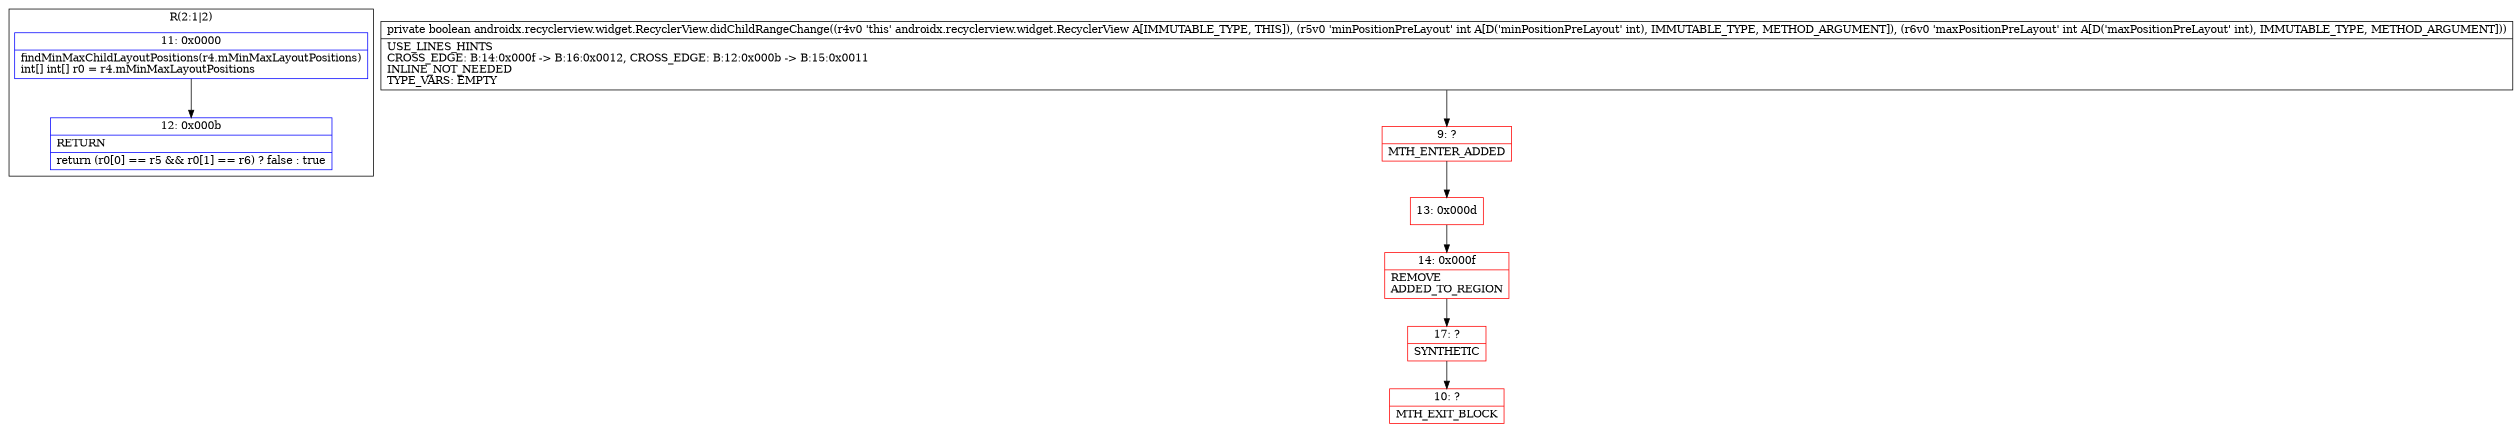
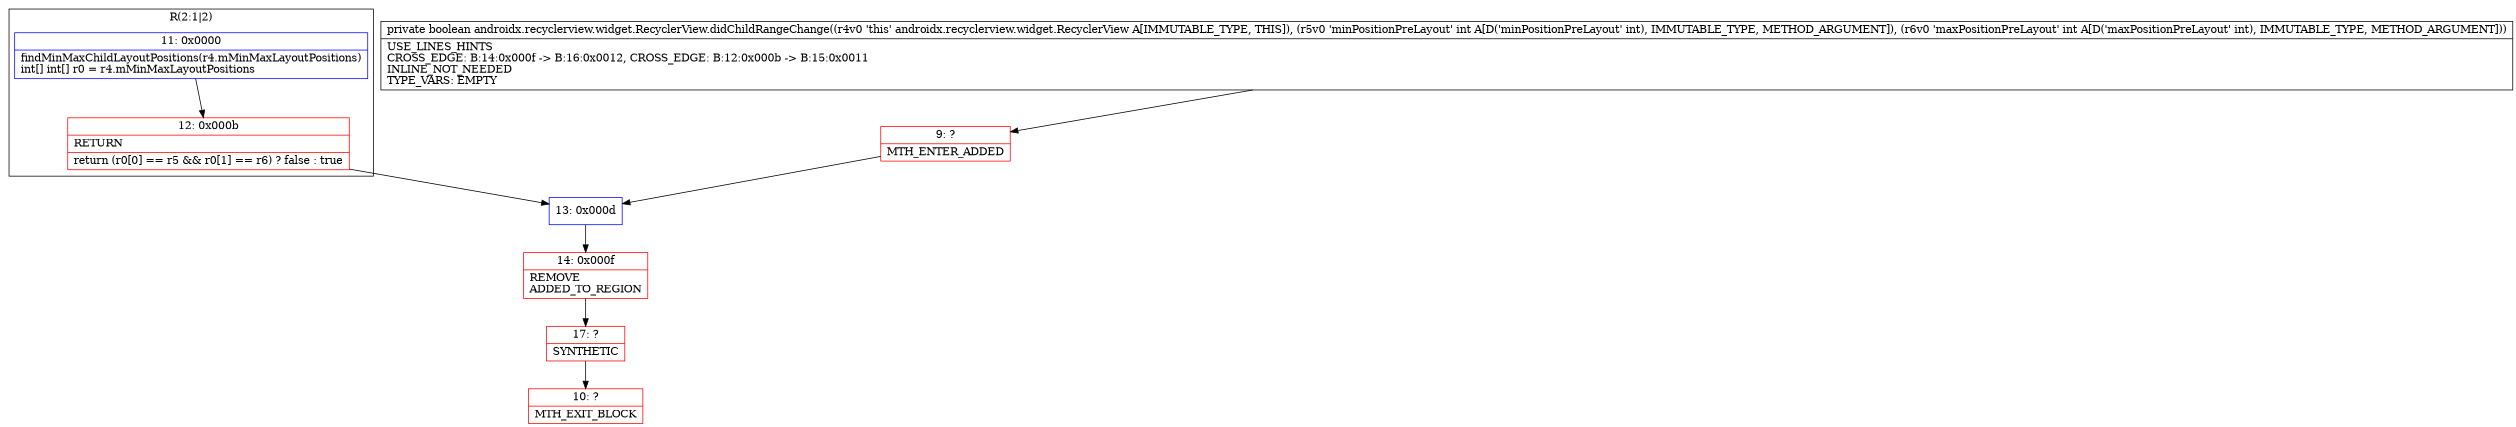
(191, 144) -> (209, 144)
none -> (446, 186)
(1447, 211) -> (586, 211)
